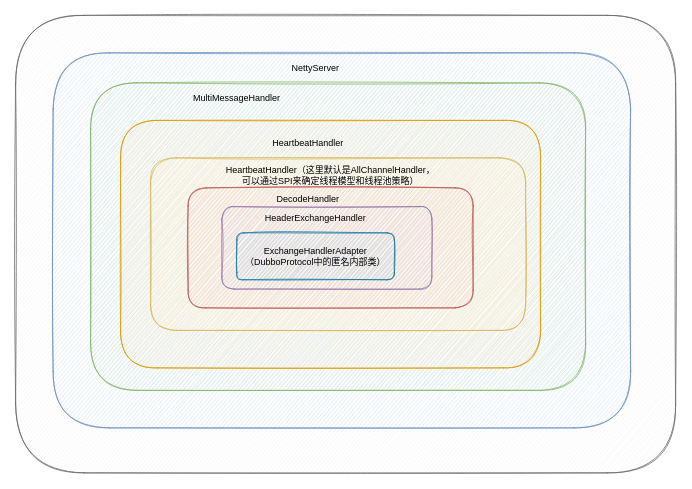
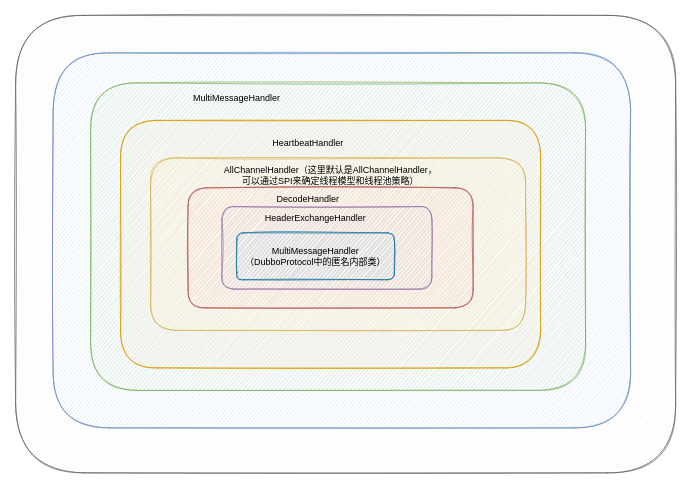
(315, 68) -> none
(330, 175) -> (330, 175)
(315, 256) -> (315, 256)
